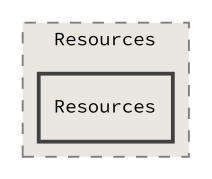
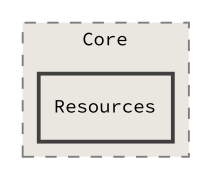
(106, 41) -> (106, 41)
